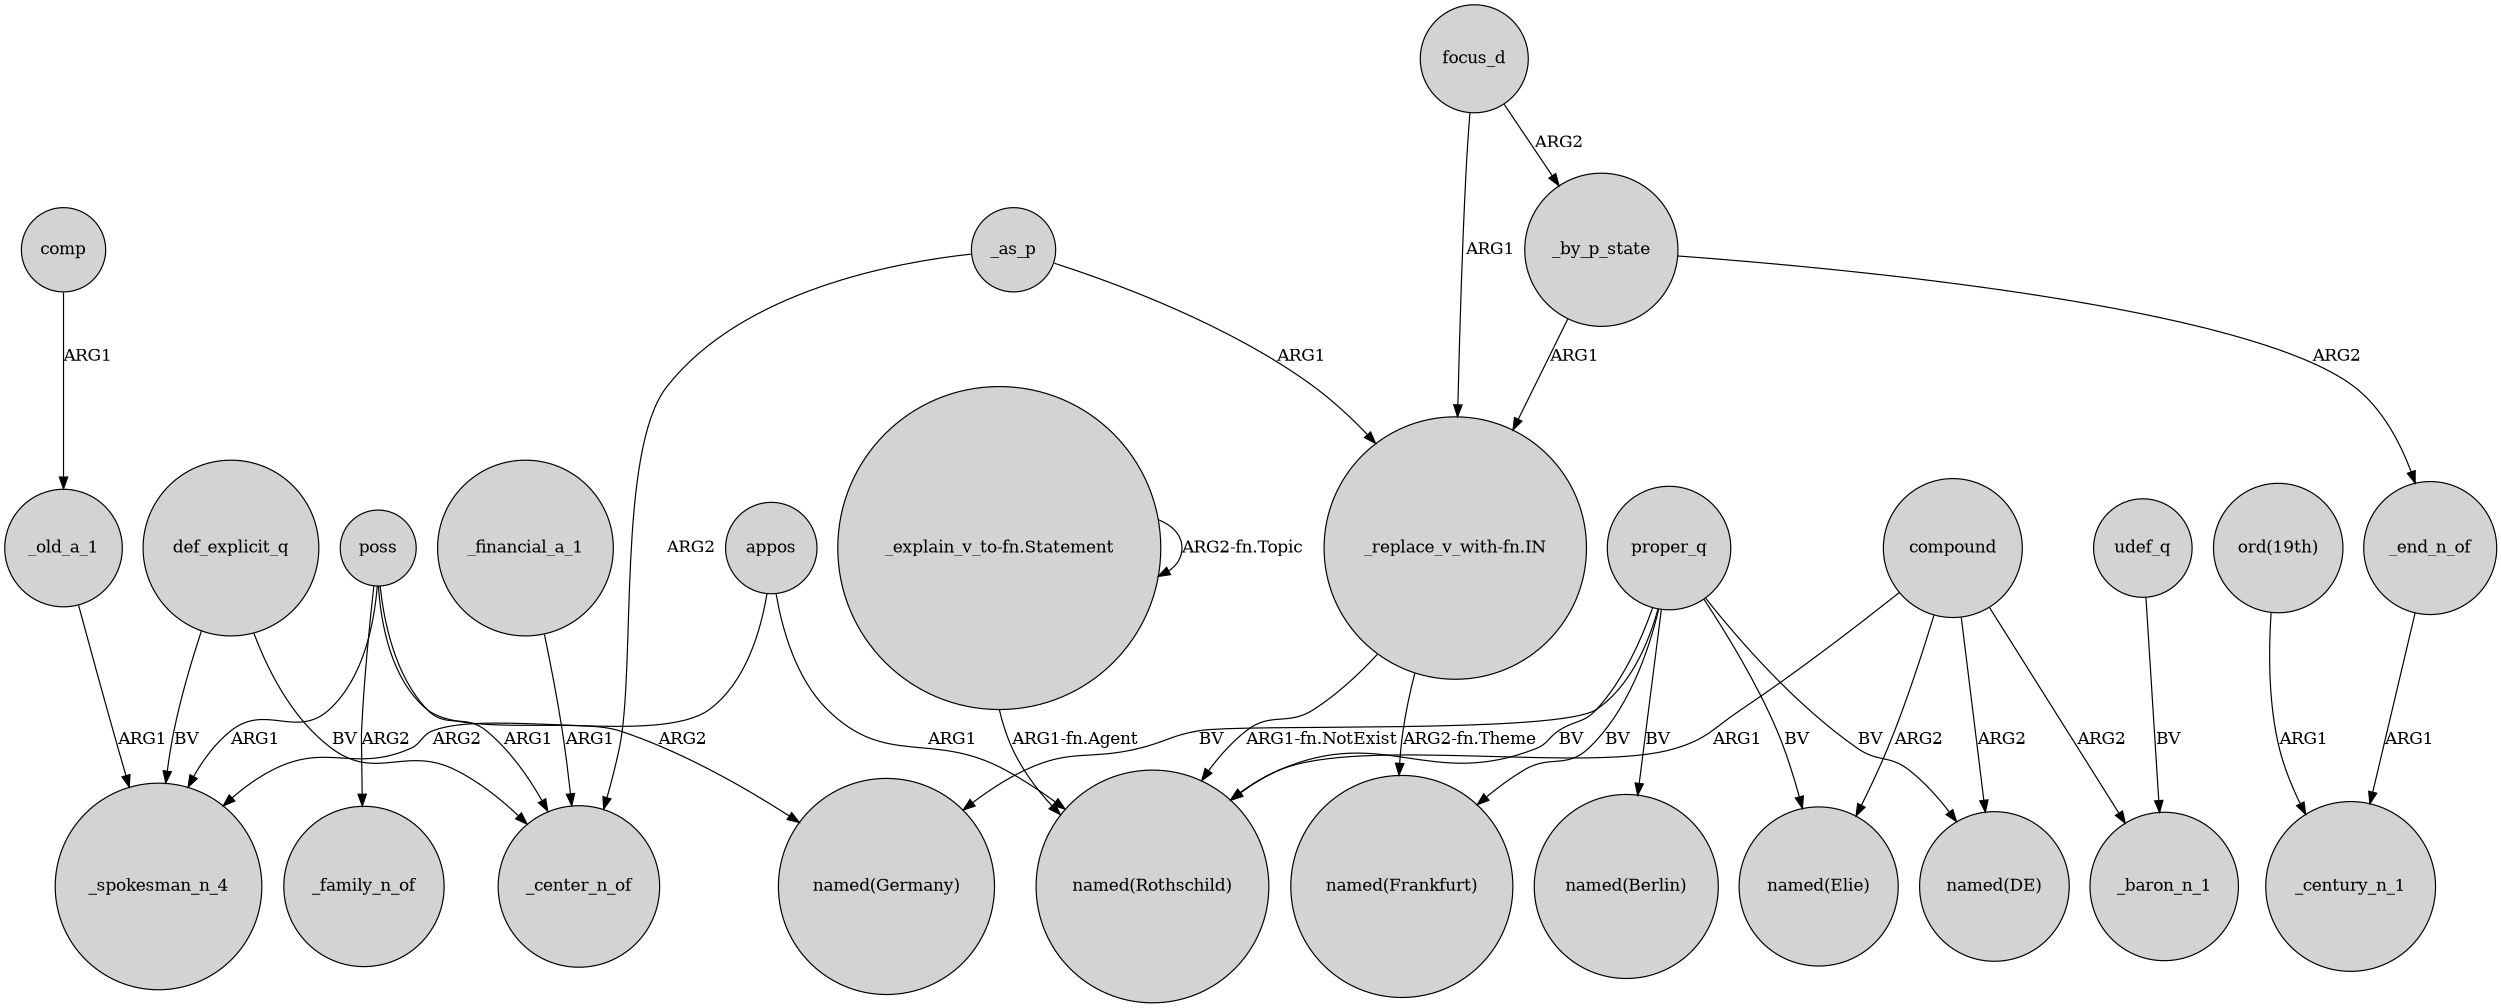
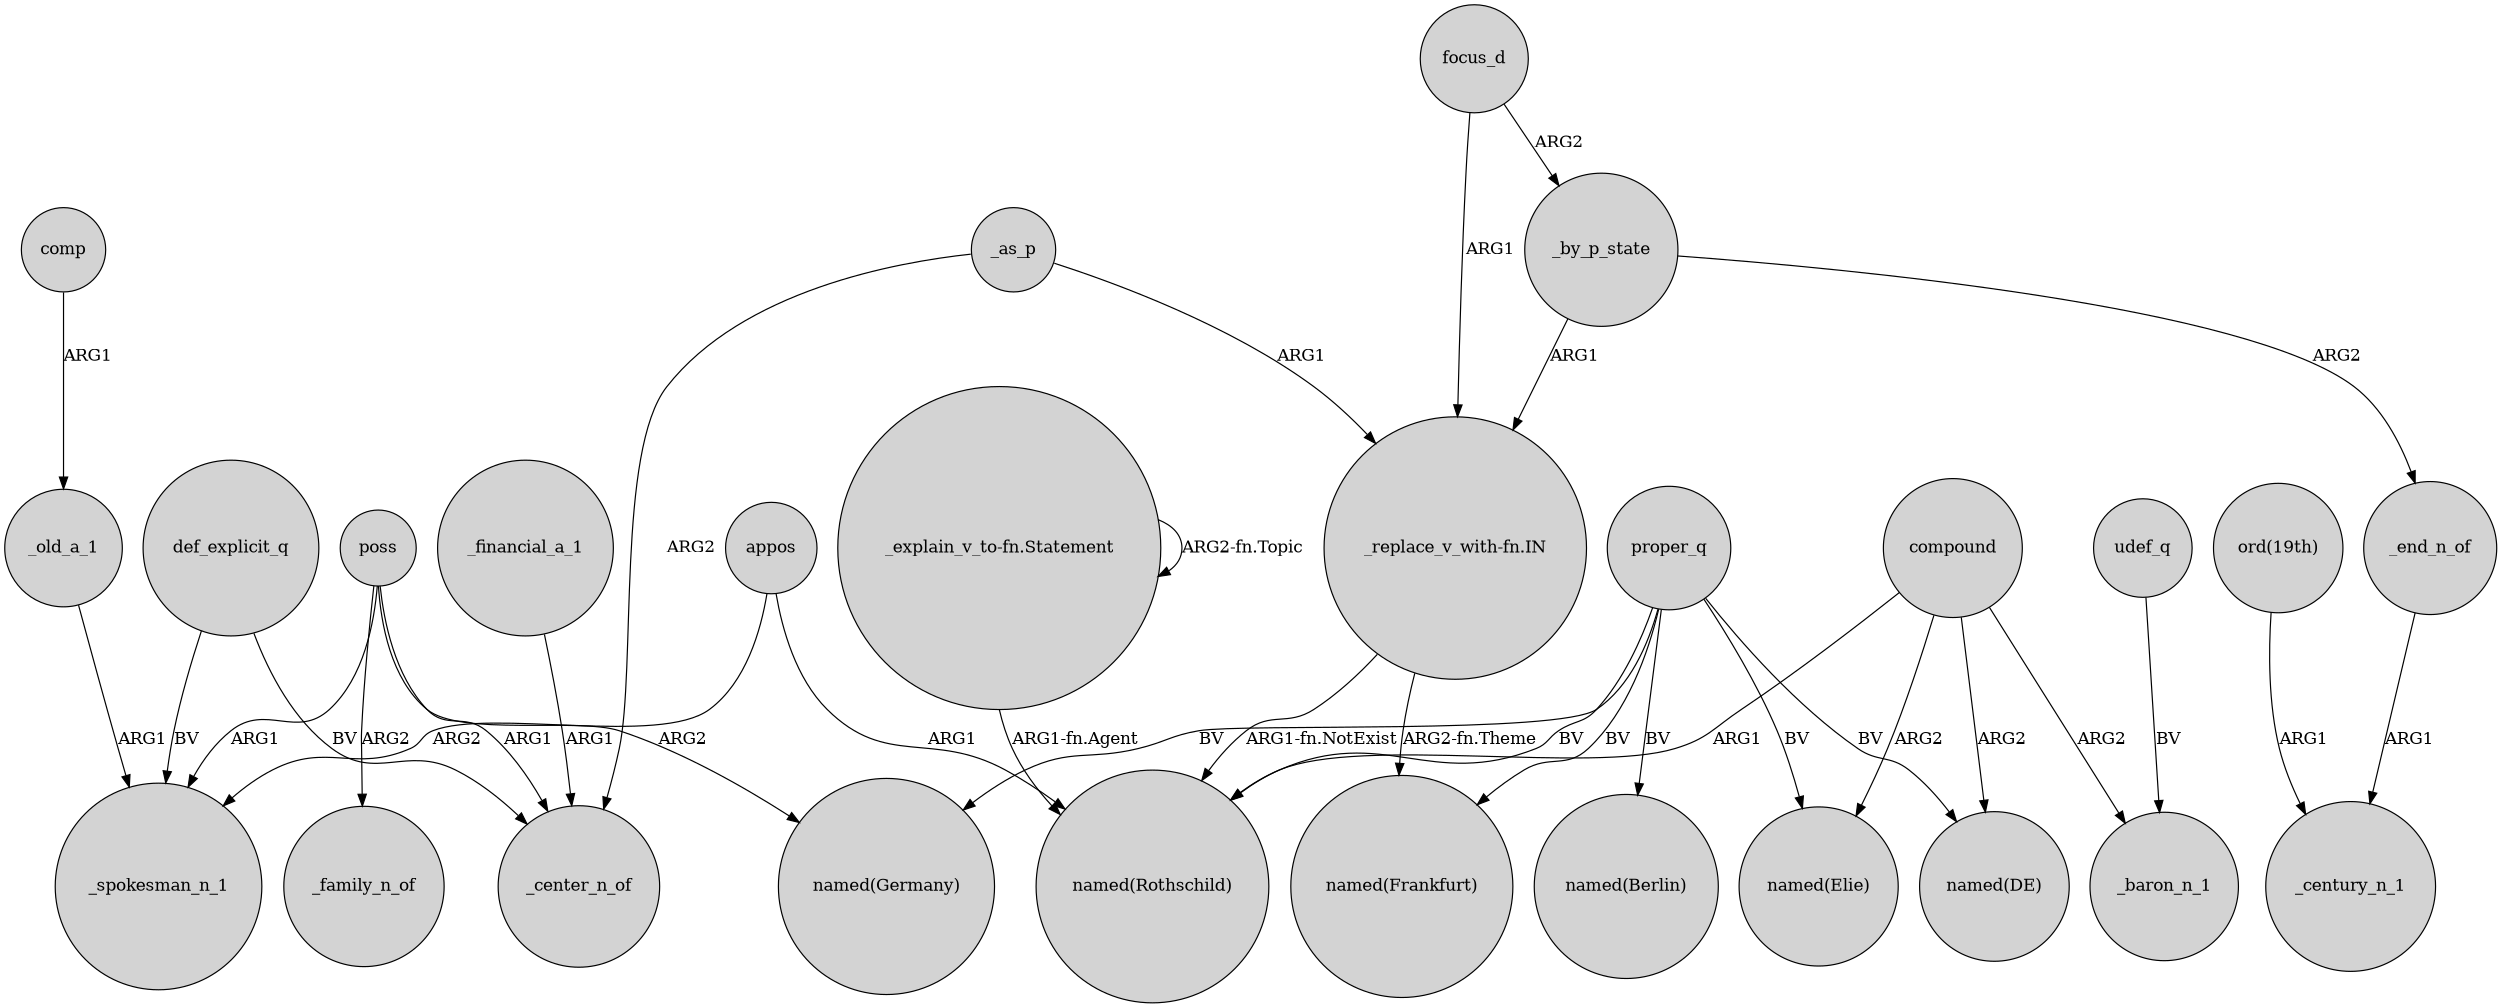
(159, 886) -> (159, 886)
